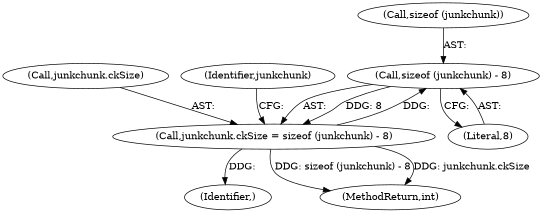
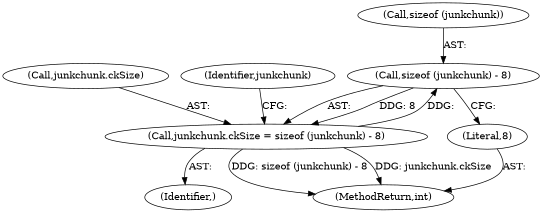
(477, 107) -> (489, 180)
(244, 167) -> (202, 167)
